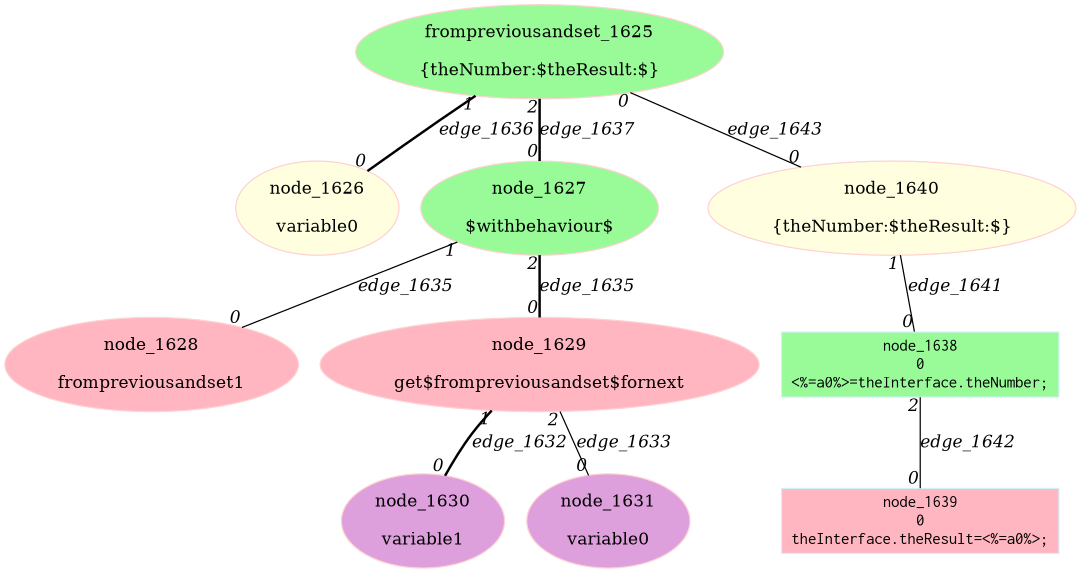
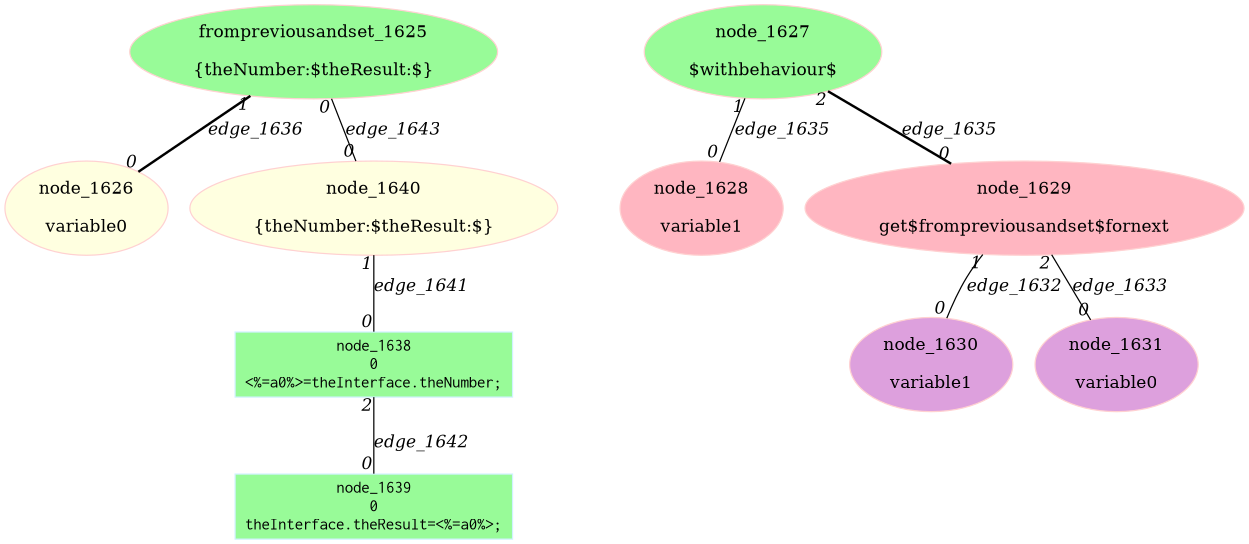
(540, 130) -> none
(152, 365) -> (702, 208)
(466, 442) -> (962, 285)
(920, 521) -> (374, 507)
